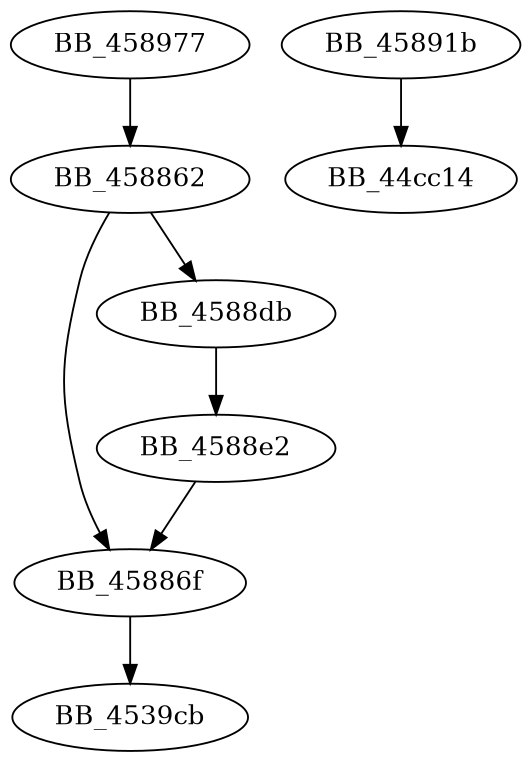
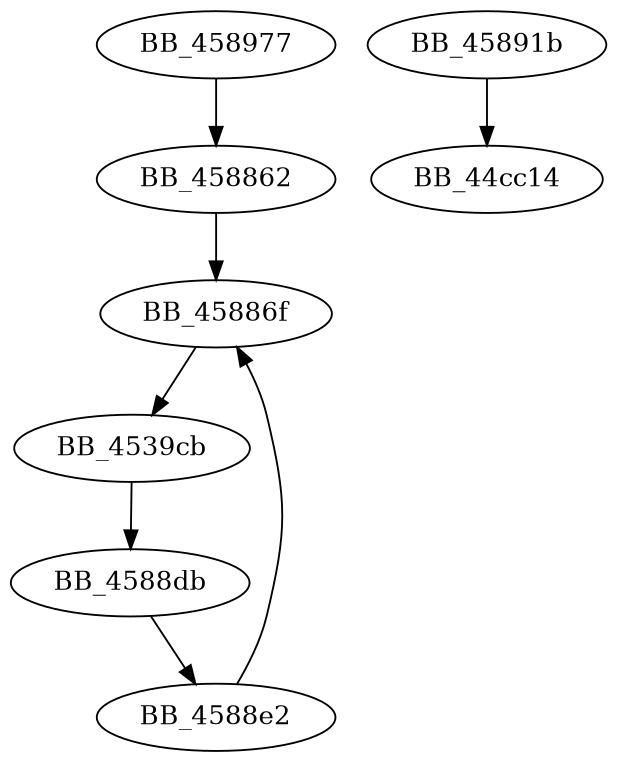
(168, 239) -> (131, 506)
